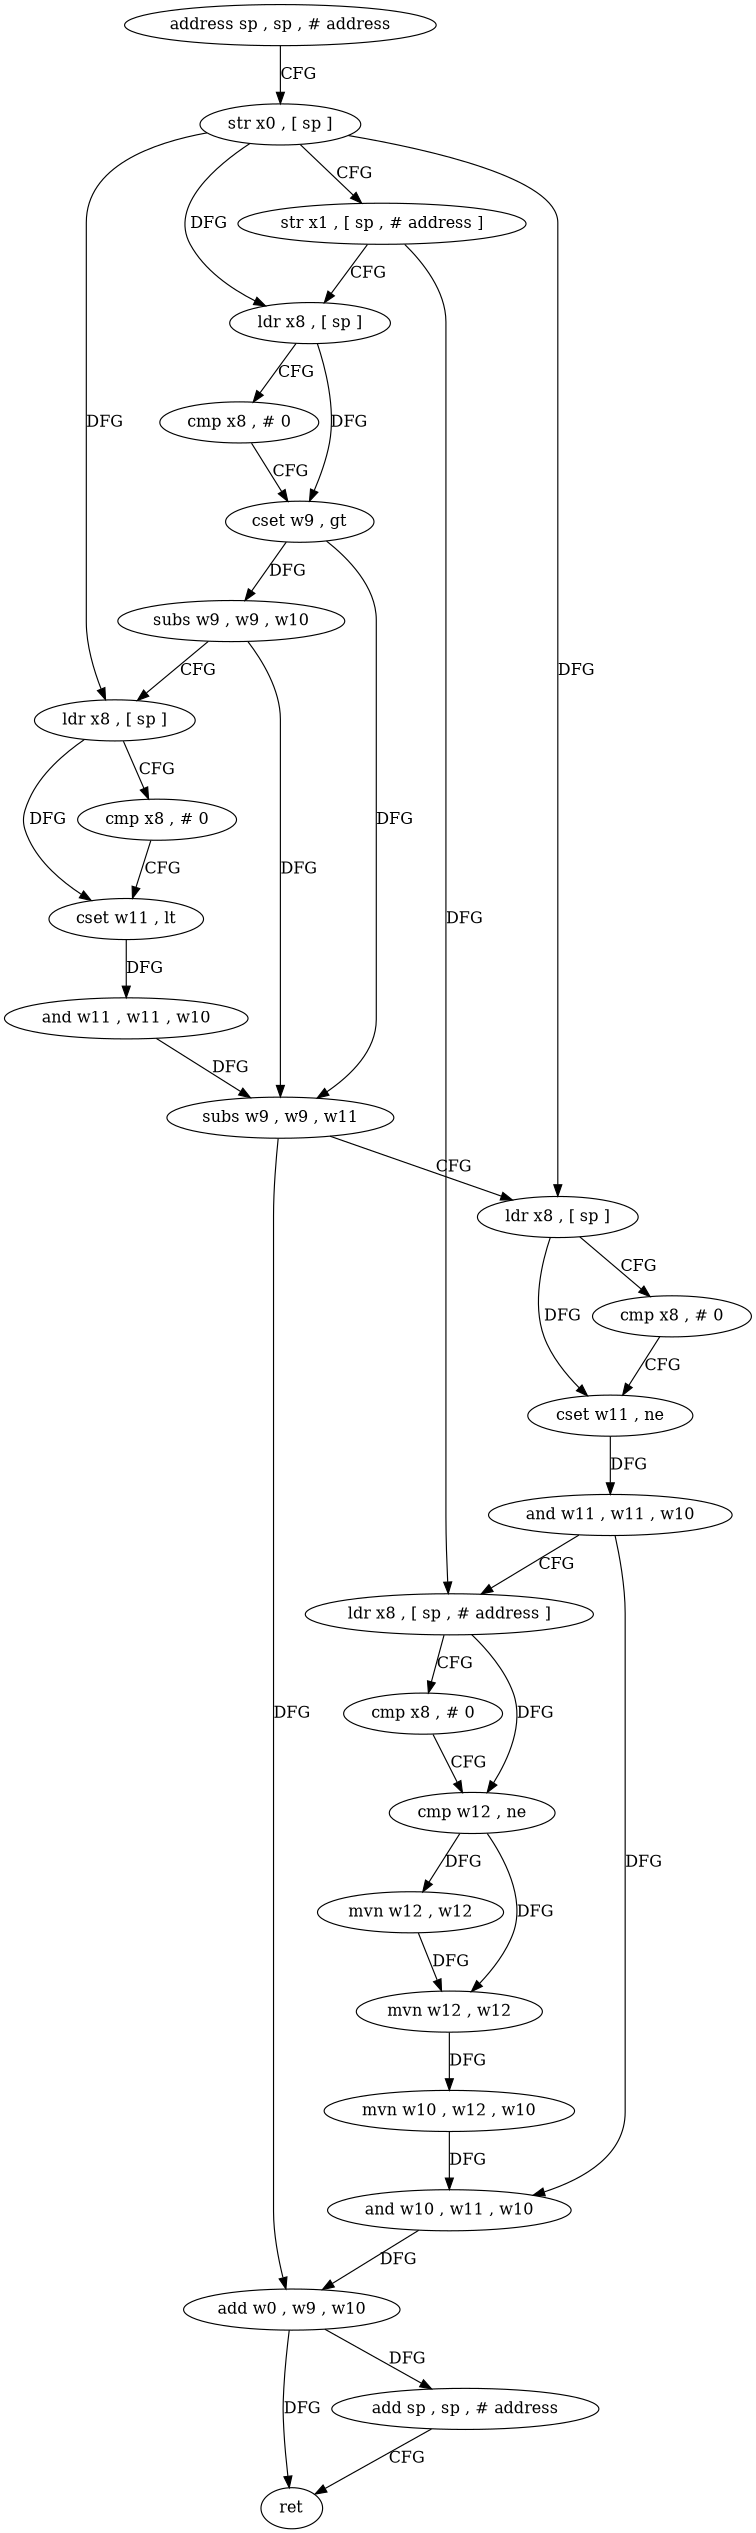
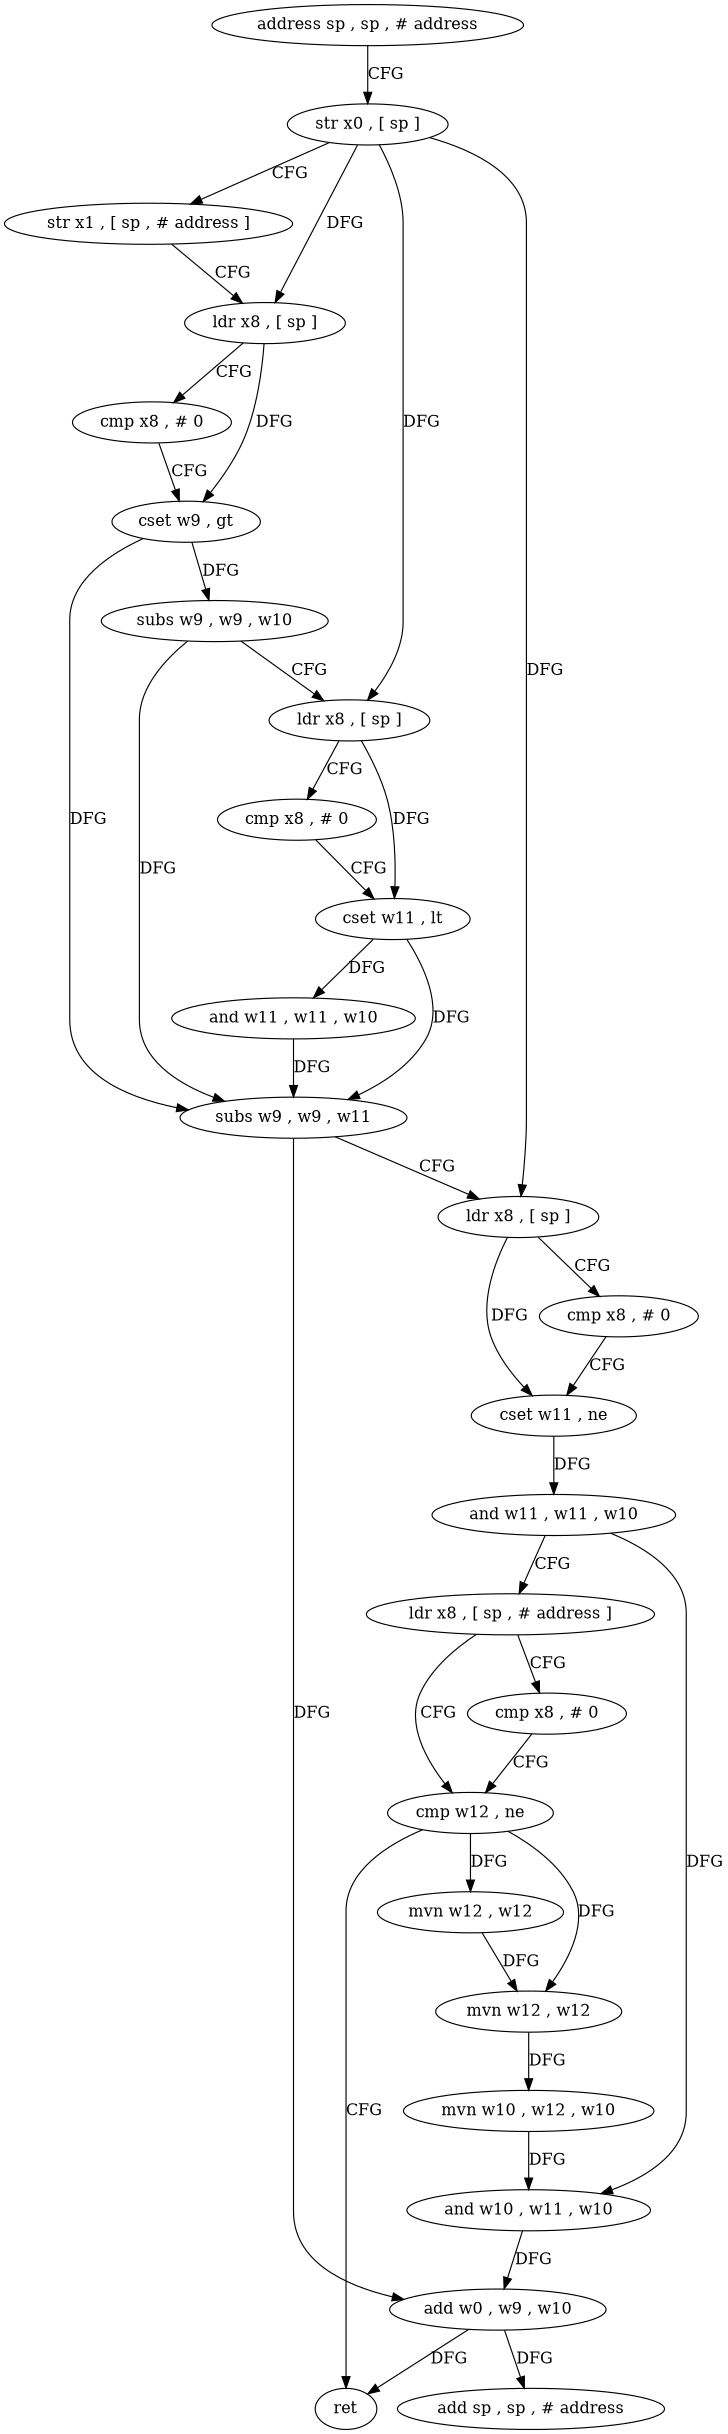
(446, 907) -> none
none -> (429, 1031)
(536, 1714) -> (439, 1714)
(378, 2459) -> (346, 2085)
